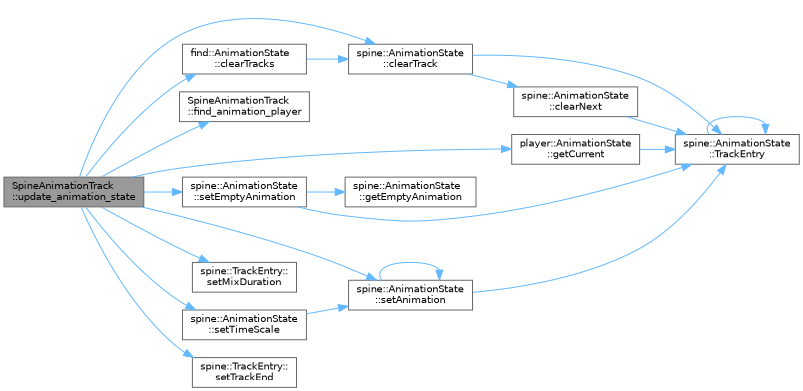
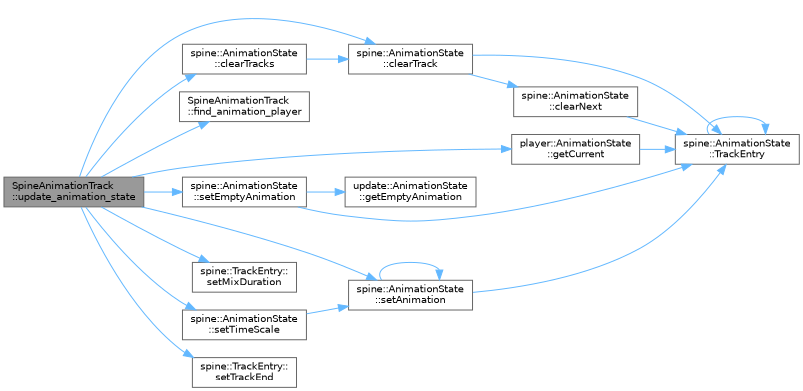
(244, 59) -> (244, 59)
(411, 192) -> (411, 192)
